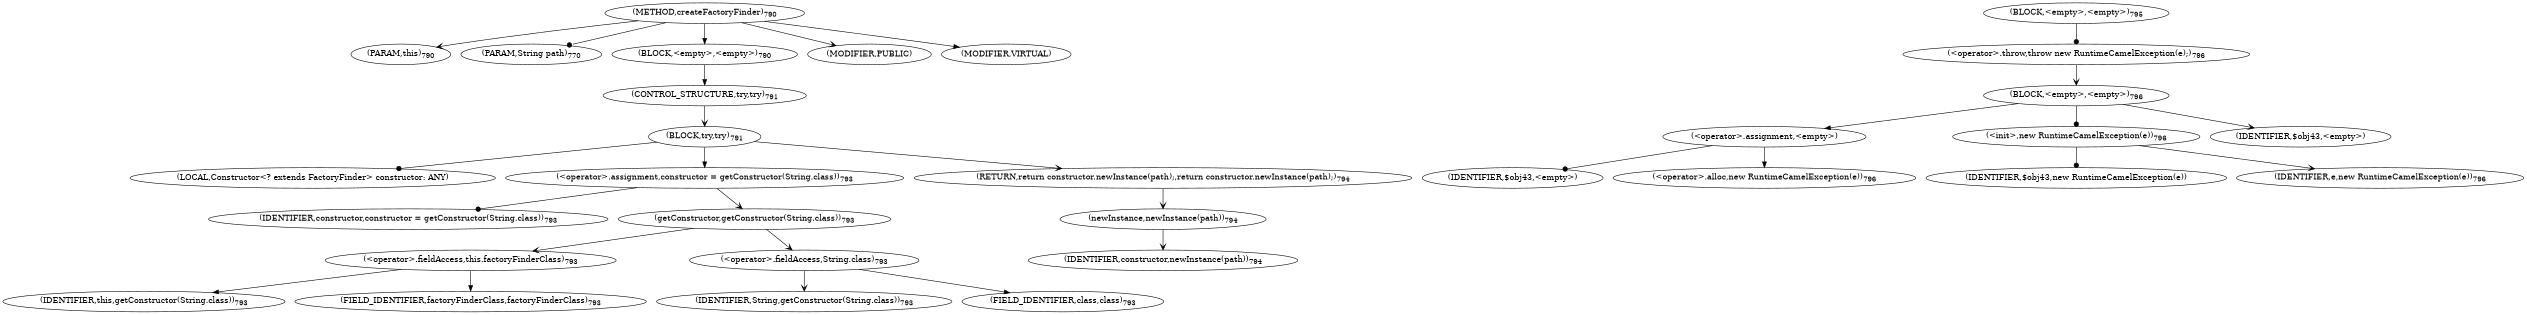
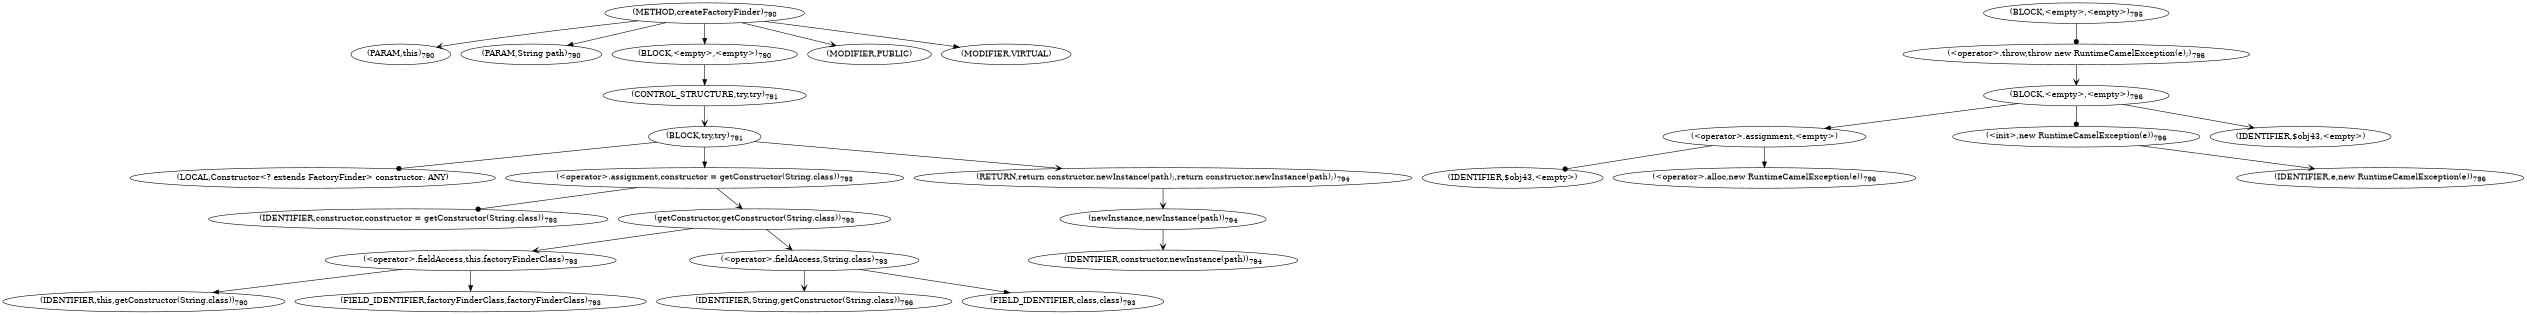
(619, 33) -> (619, 33)
(574, 54) -> (574, 54)
(2076, 178) -> none
(241, 301) -> (241, 301)
(907, 301) -> (907, 301)
